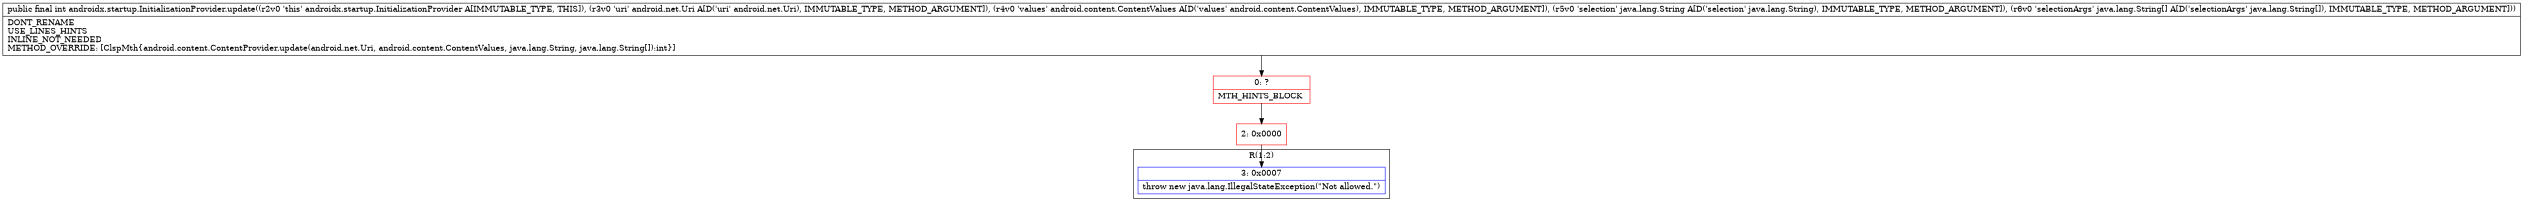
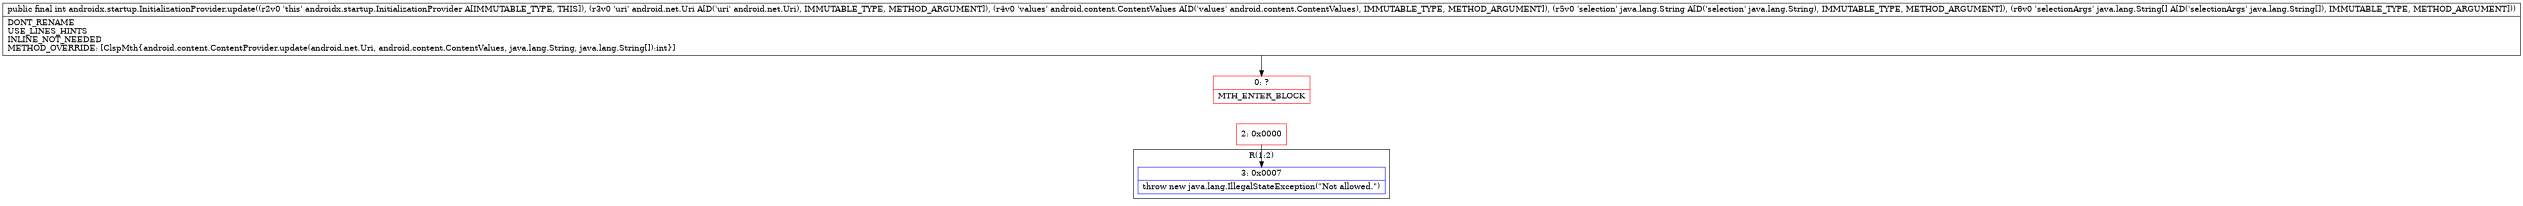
(1260, 96) -> (1262, 96)
(1262, 111) -> none
